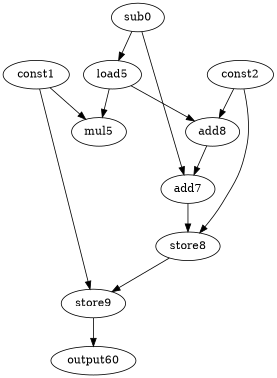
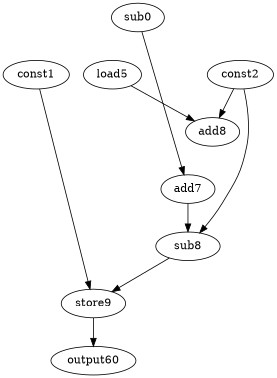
(127, 42) -> none
(99, 132) -> none
(202, 157) -> none
(188, 246) -> (188, 246)
